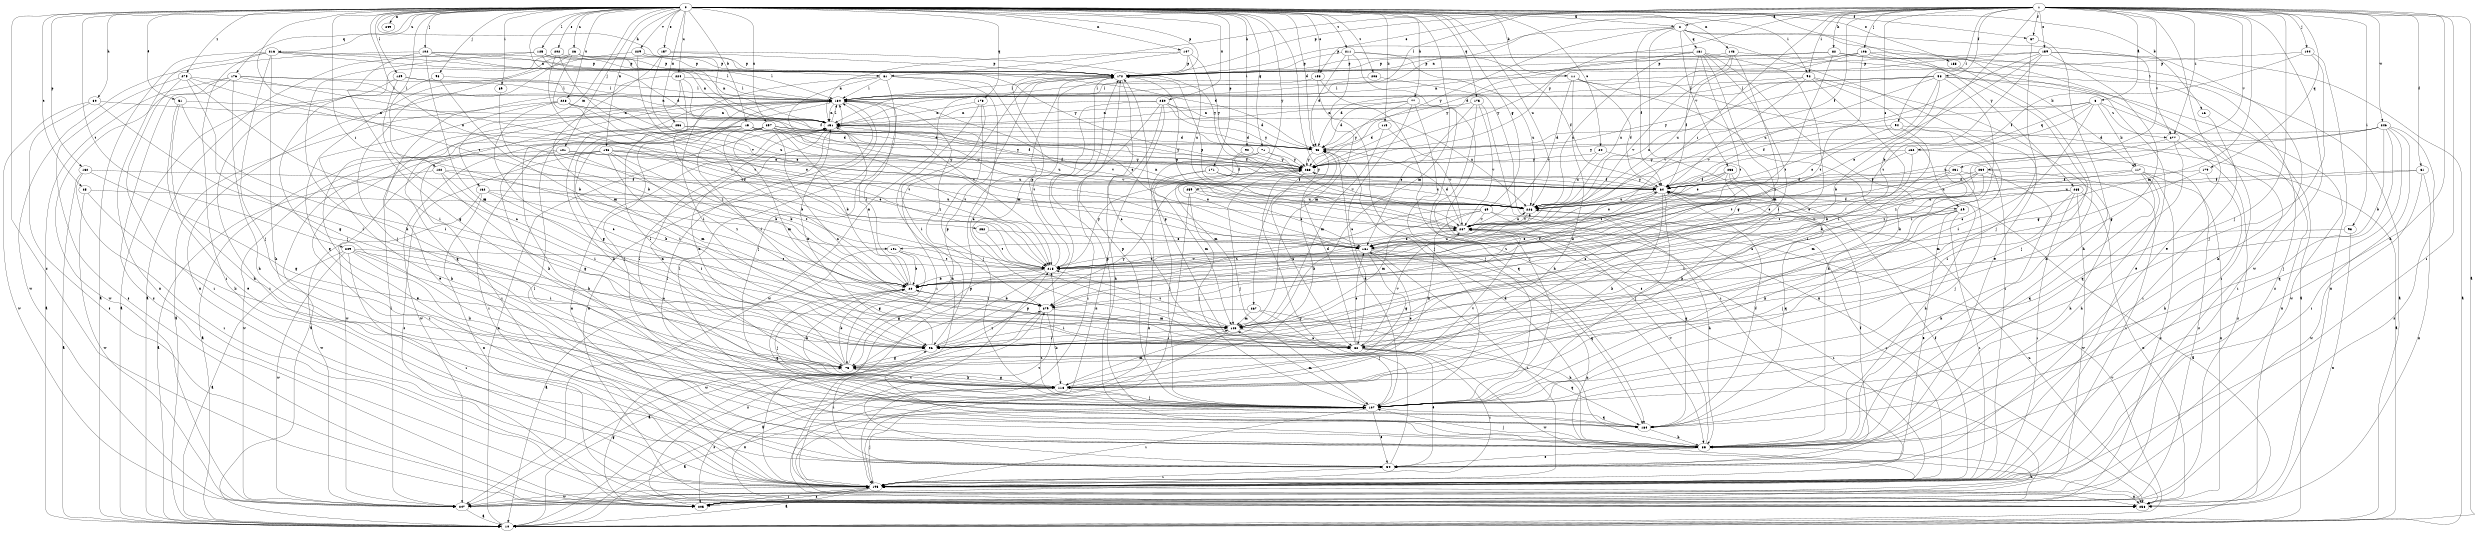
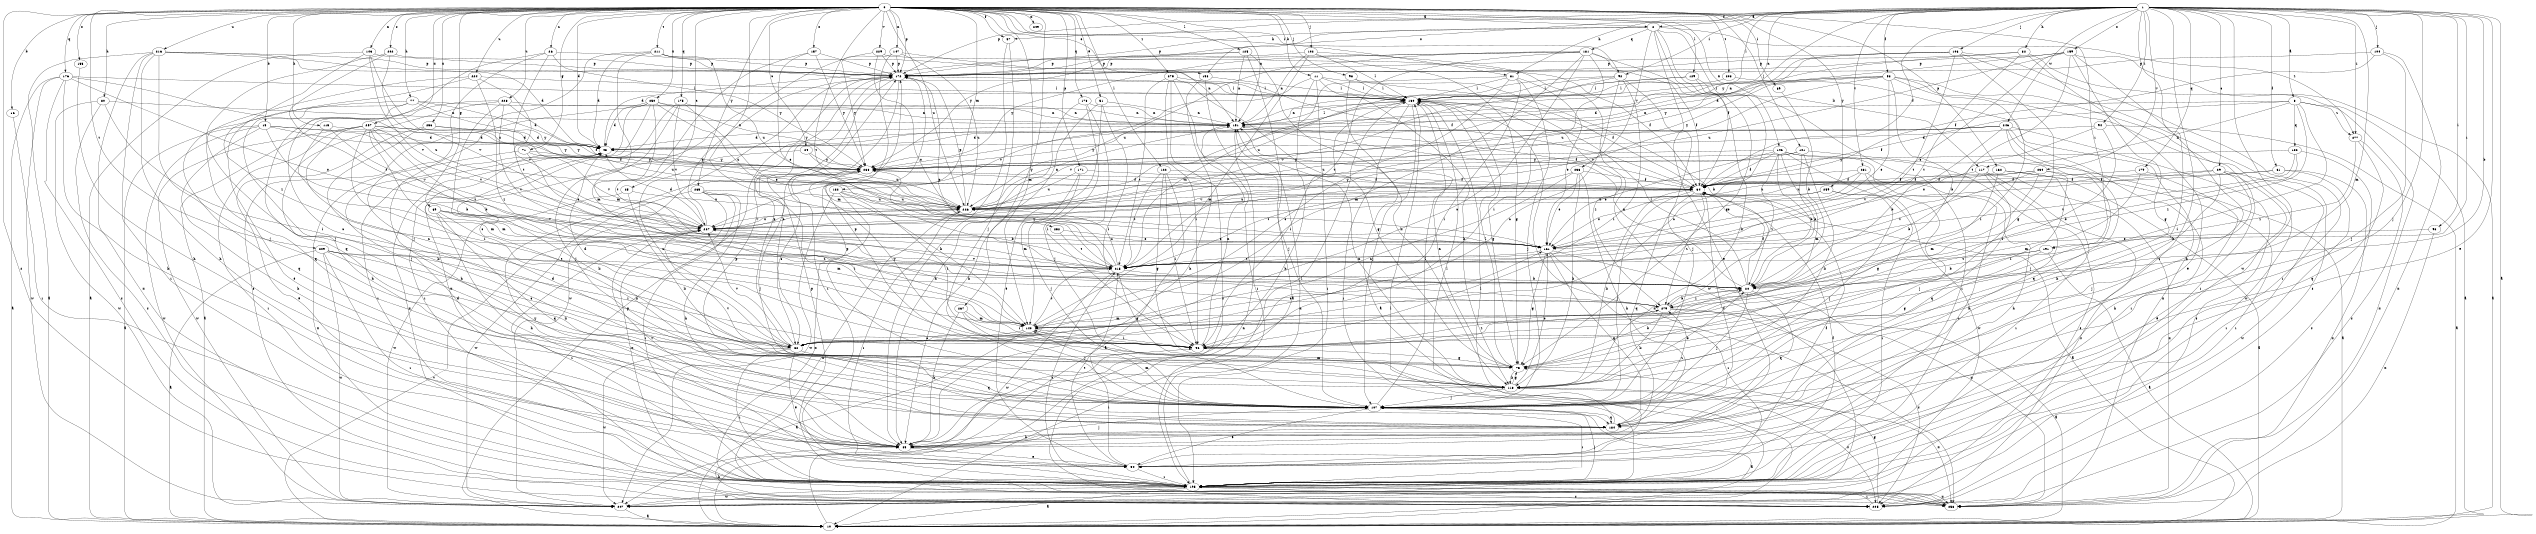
(1247, 150) -> none
(1811, 199) -> (2048, 180)
